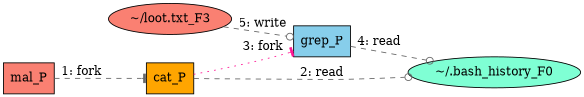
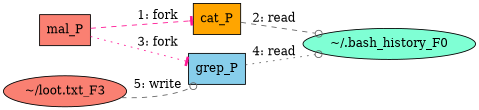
(388, 53) -> (280, 60)
(242, 65) -> (137, 49)
(98, 78) -> (140, 25)
